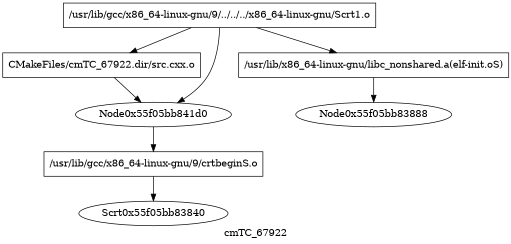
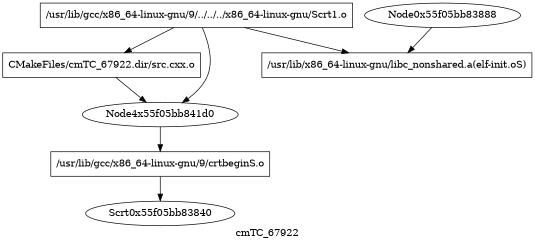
(374, 86) -> (422, 38)
(153, 115) -> (160, 115)
